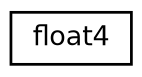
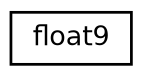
(71, 38) -> (71, 38)
